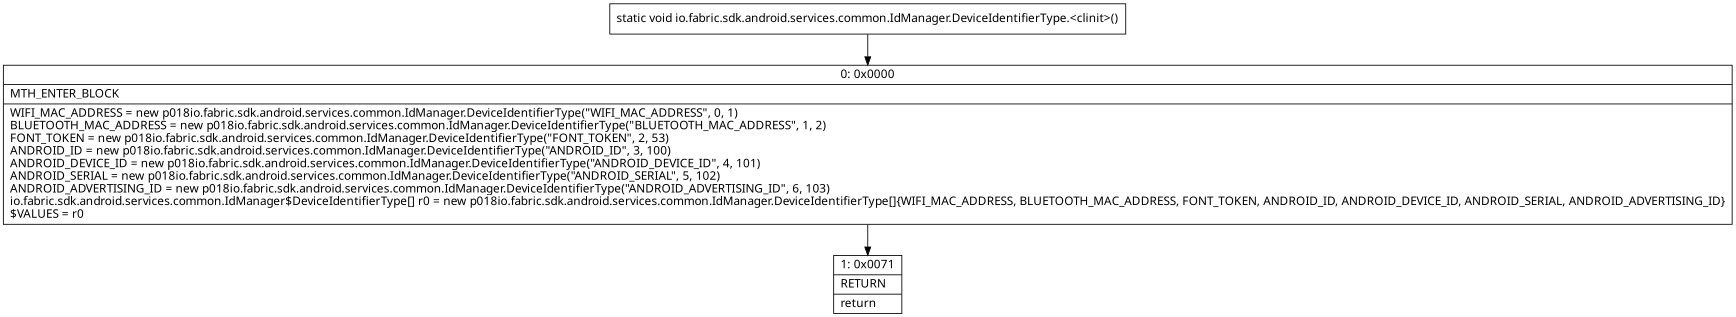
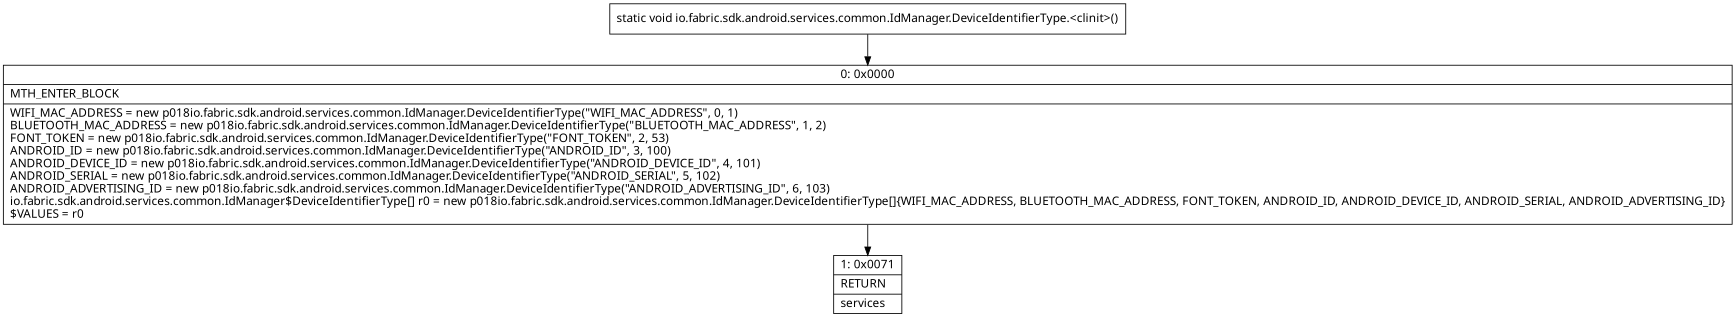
(858, 303) -> (863, 303)
